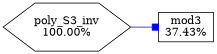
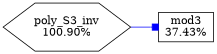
(67, 27) -> (67, 27)
